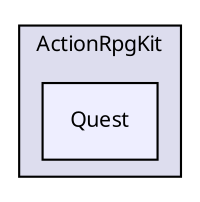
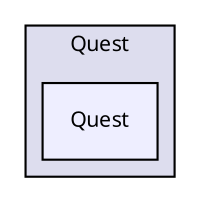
(100, 46) -> (100, 46)
